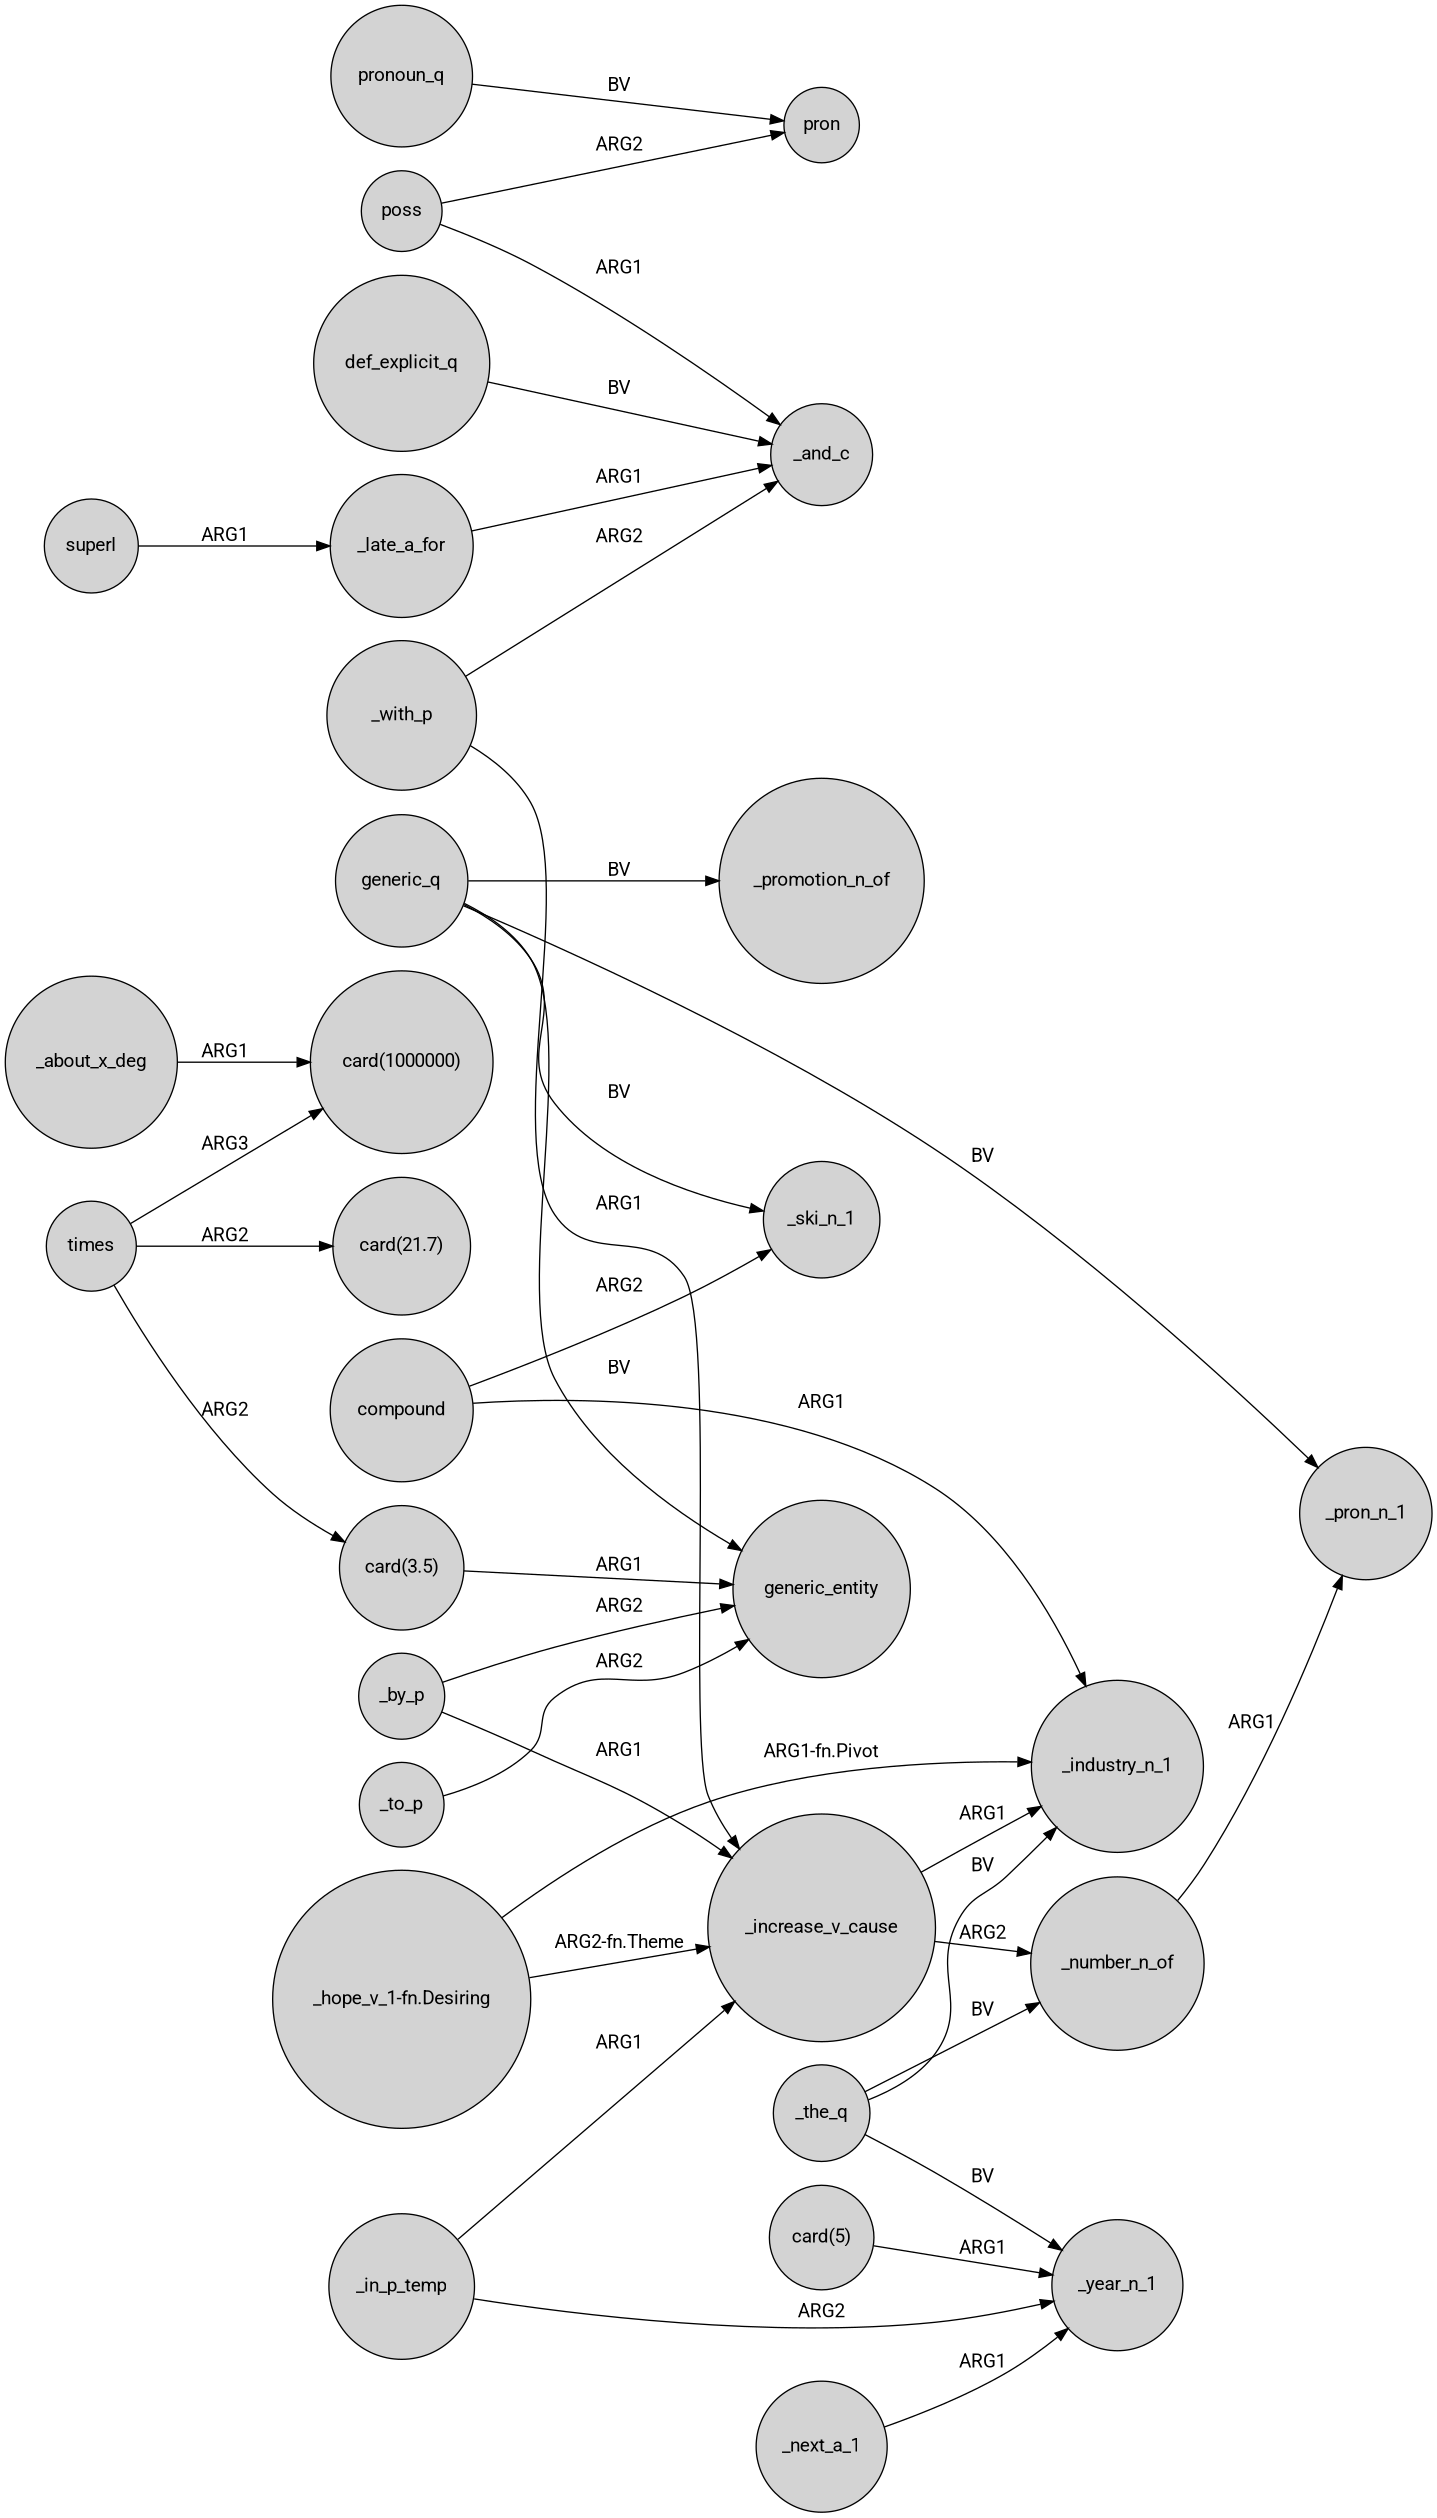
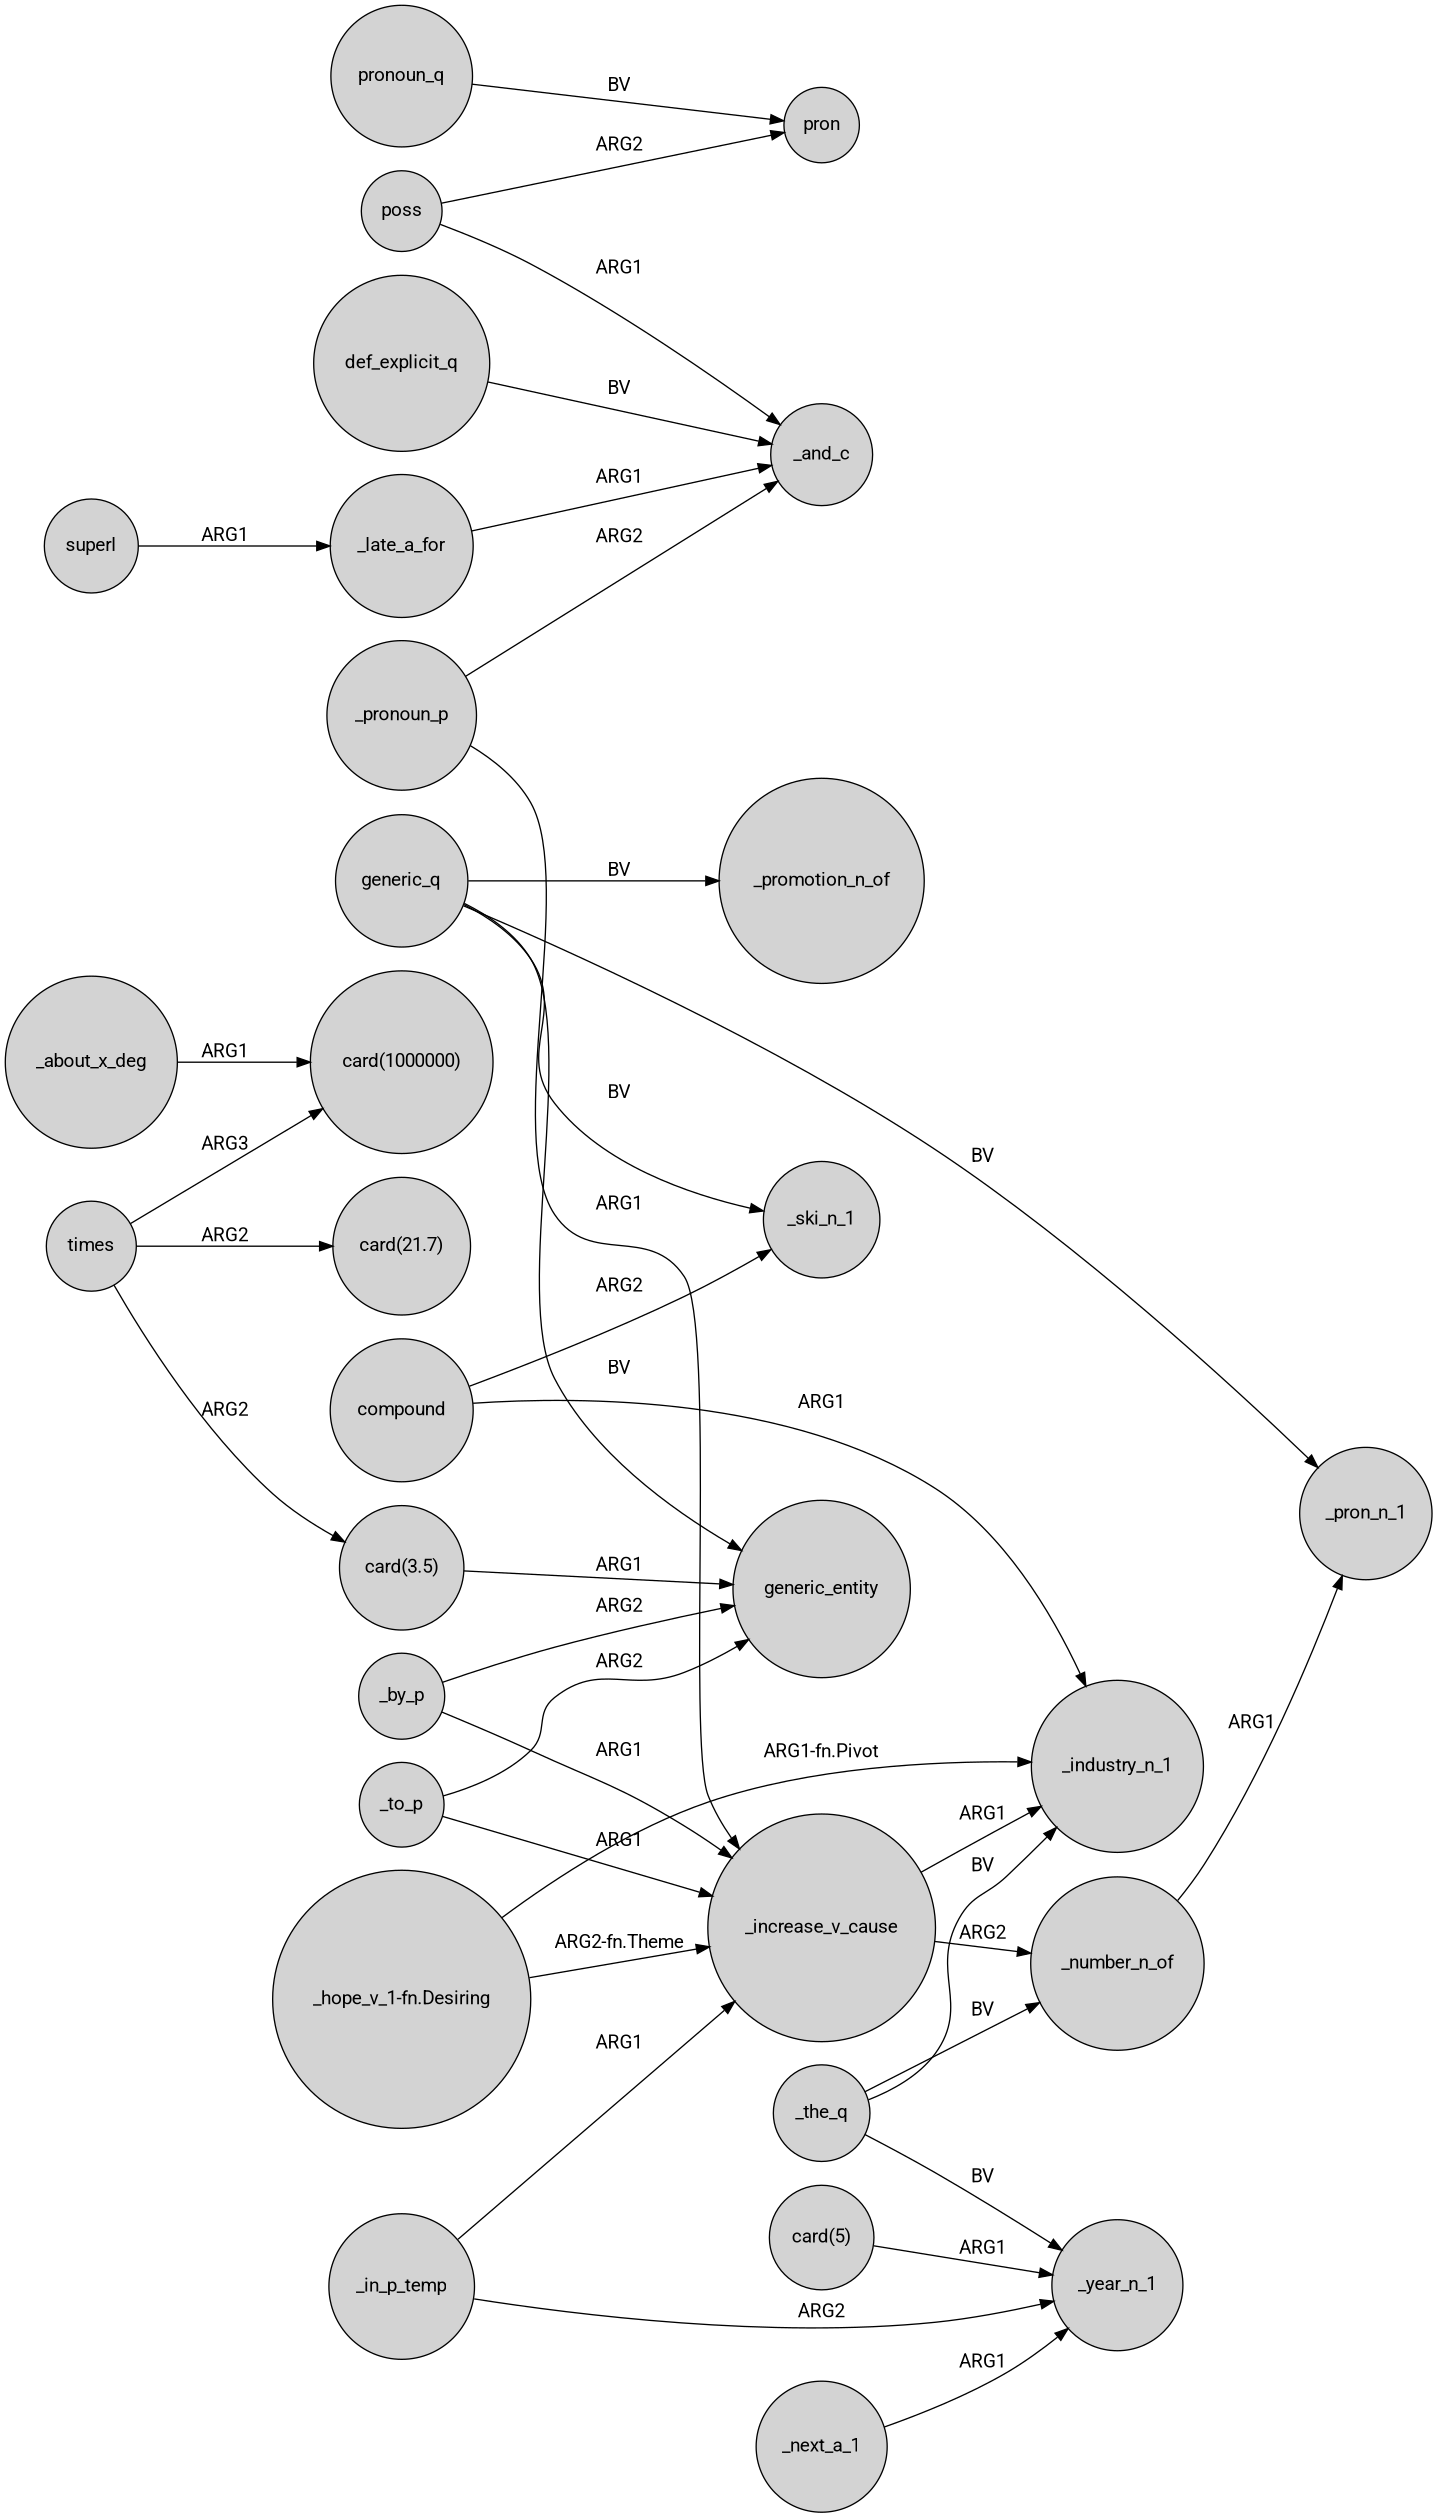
(402, 715) -> (402, 715)
none -> (571, 1854)
